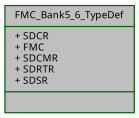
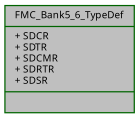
(30, 47) -> (31, 47)
